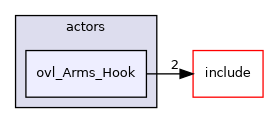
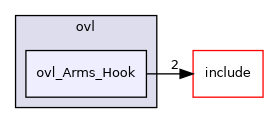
(86, 28) -> (86, 28)
